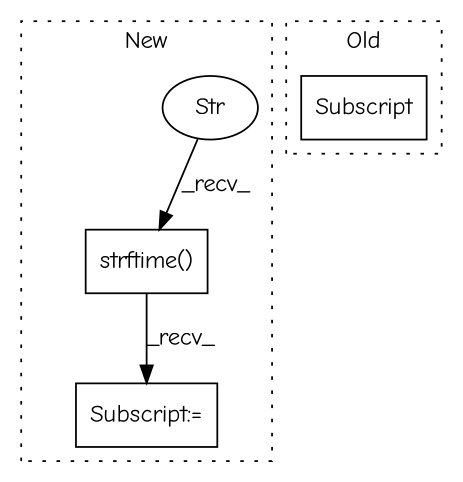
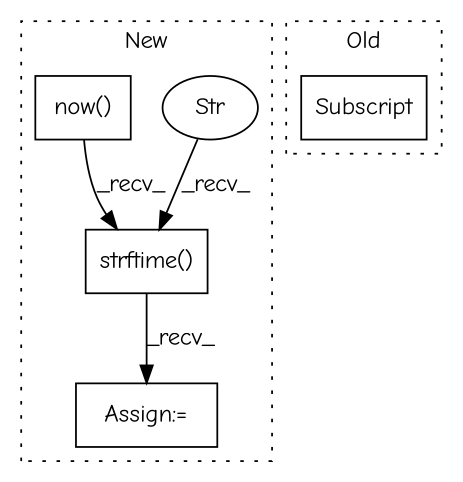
none -> (83, 108)
(147, 415) -> (147, 415)
